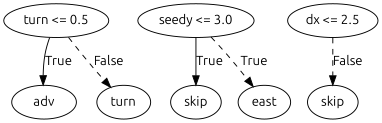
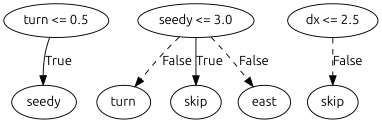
(86, 59) -> (160, 57)
(254, 61) -> (254, 61)
(44, 102) -> (44, 102)
